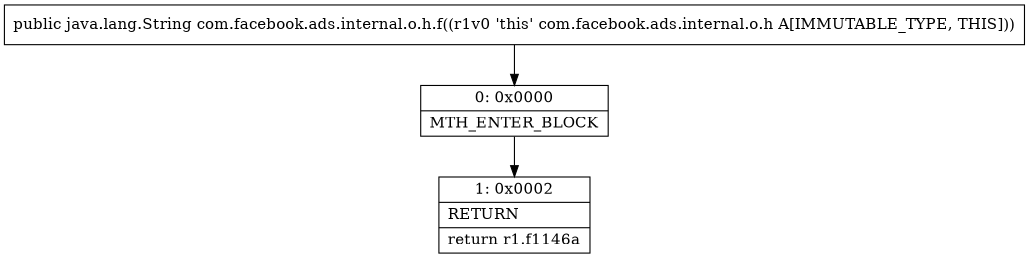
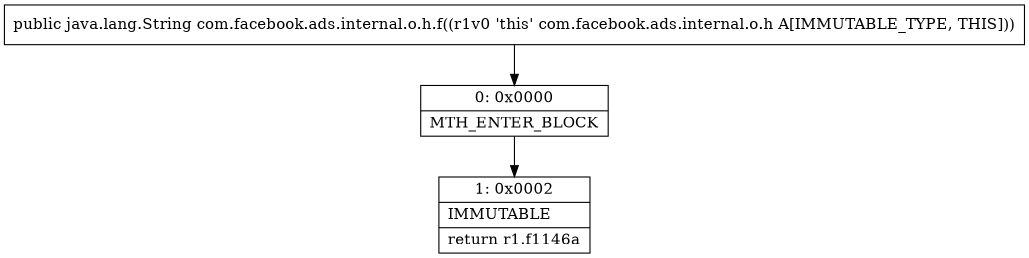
(484, 214) -> (500, 214)
